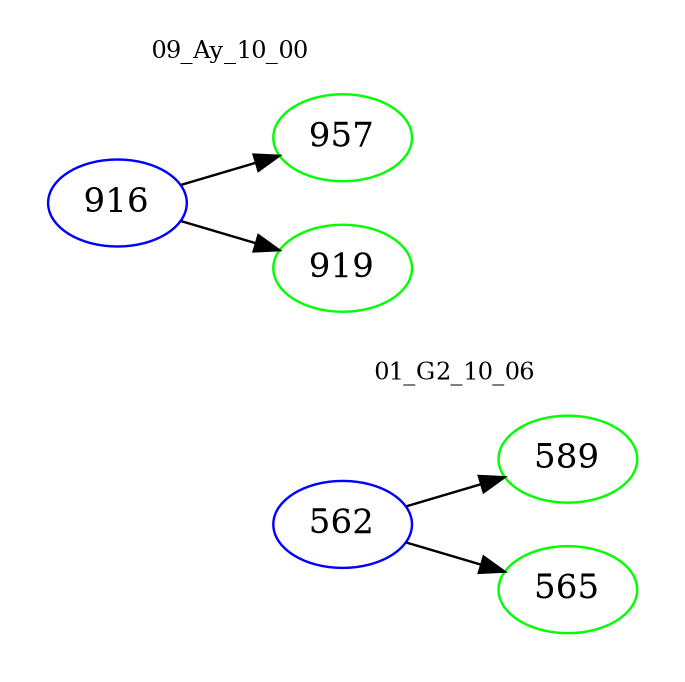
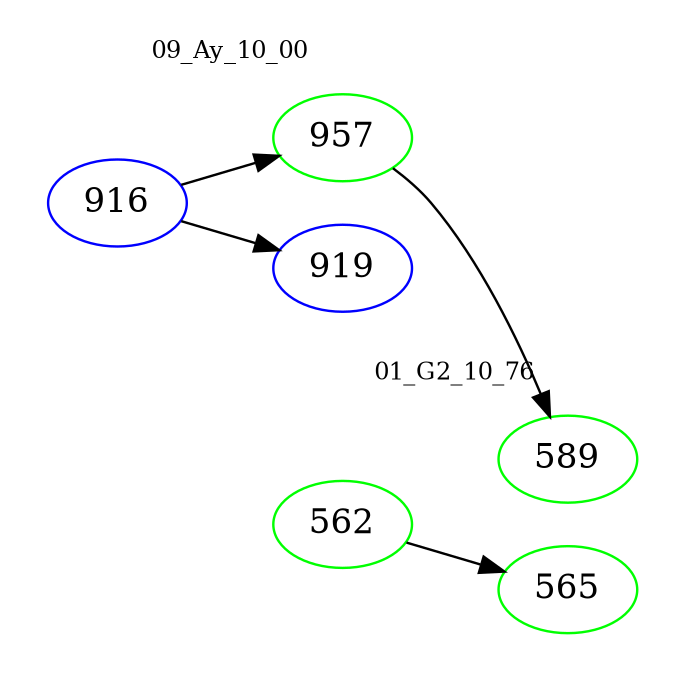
(343, 268) -> (343, 268)
(455, 373) -> (455, 373)
(444, 495) -> (480, 272)
(343, 524) -> (343, 524)
